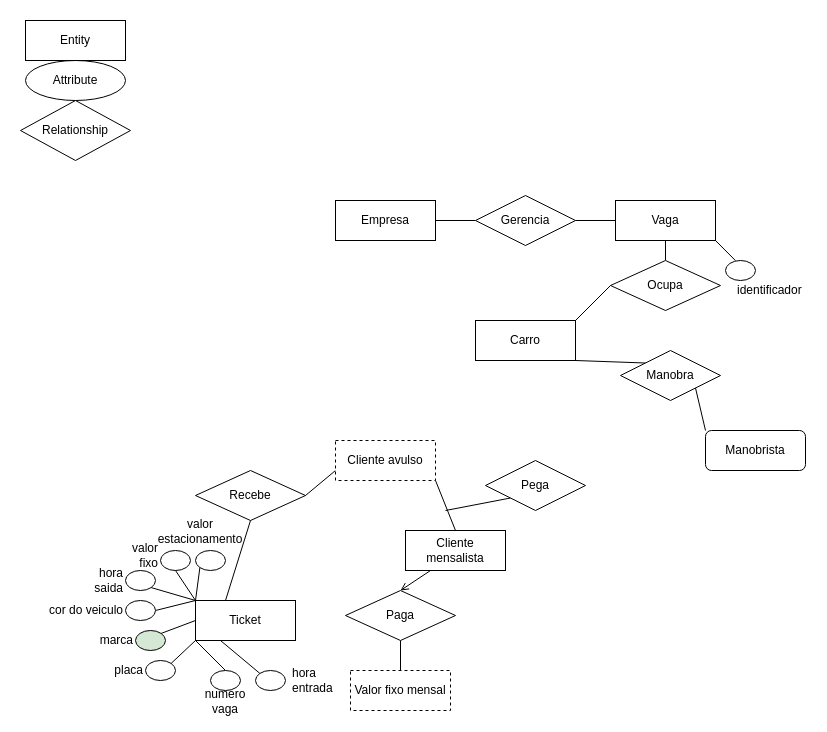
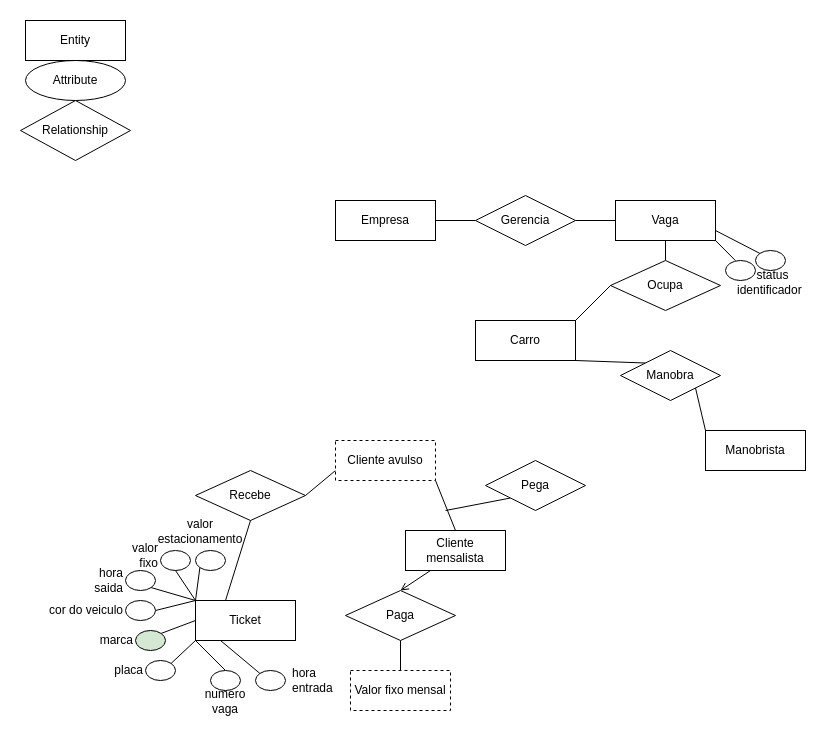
none -> (737, 242)
none -> (771, 261)
(756, 451) -> (756, 451)
